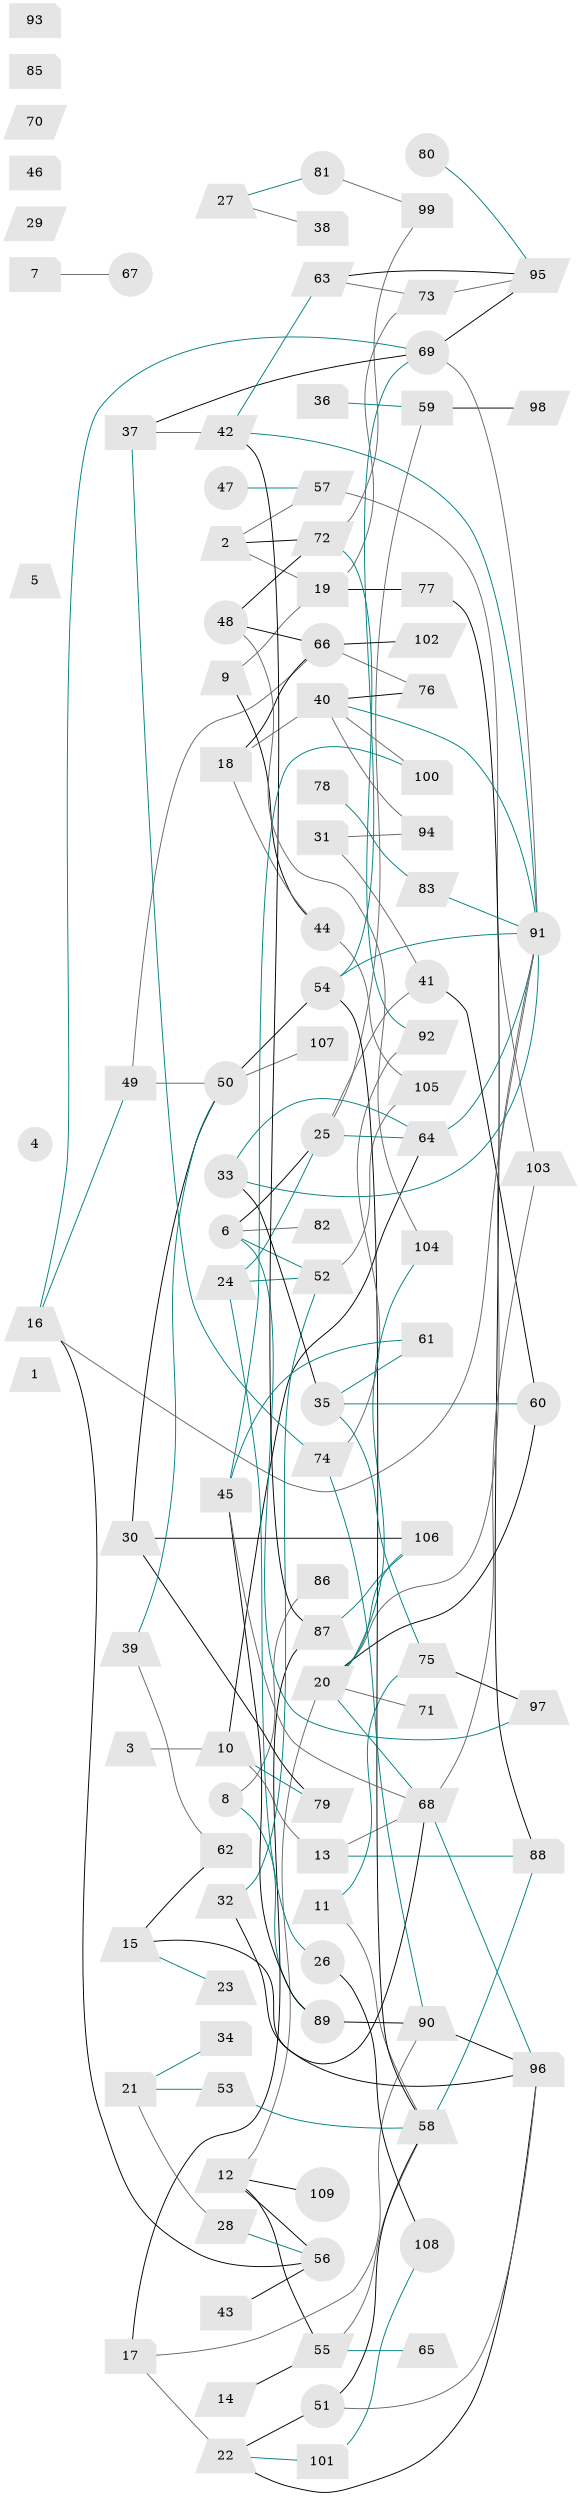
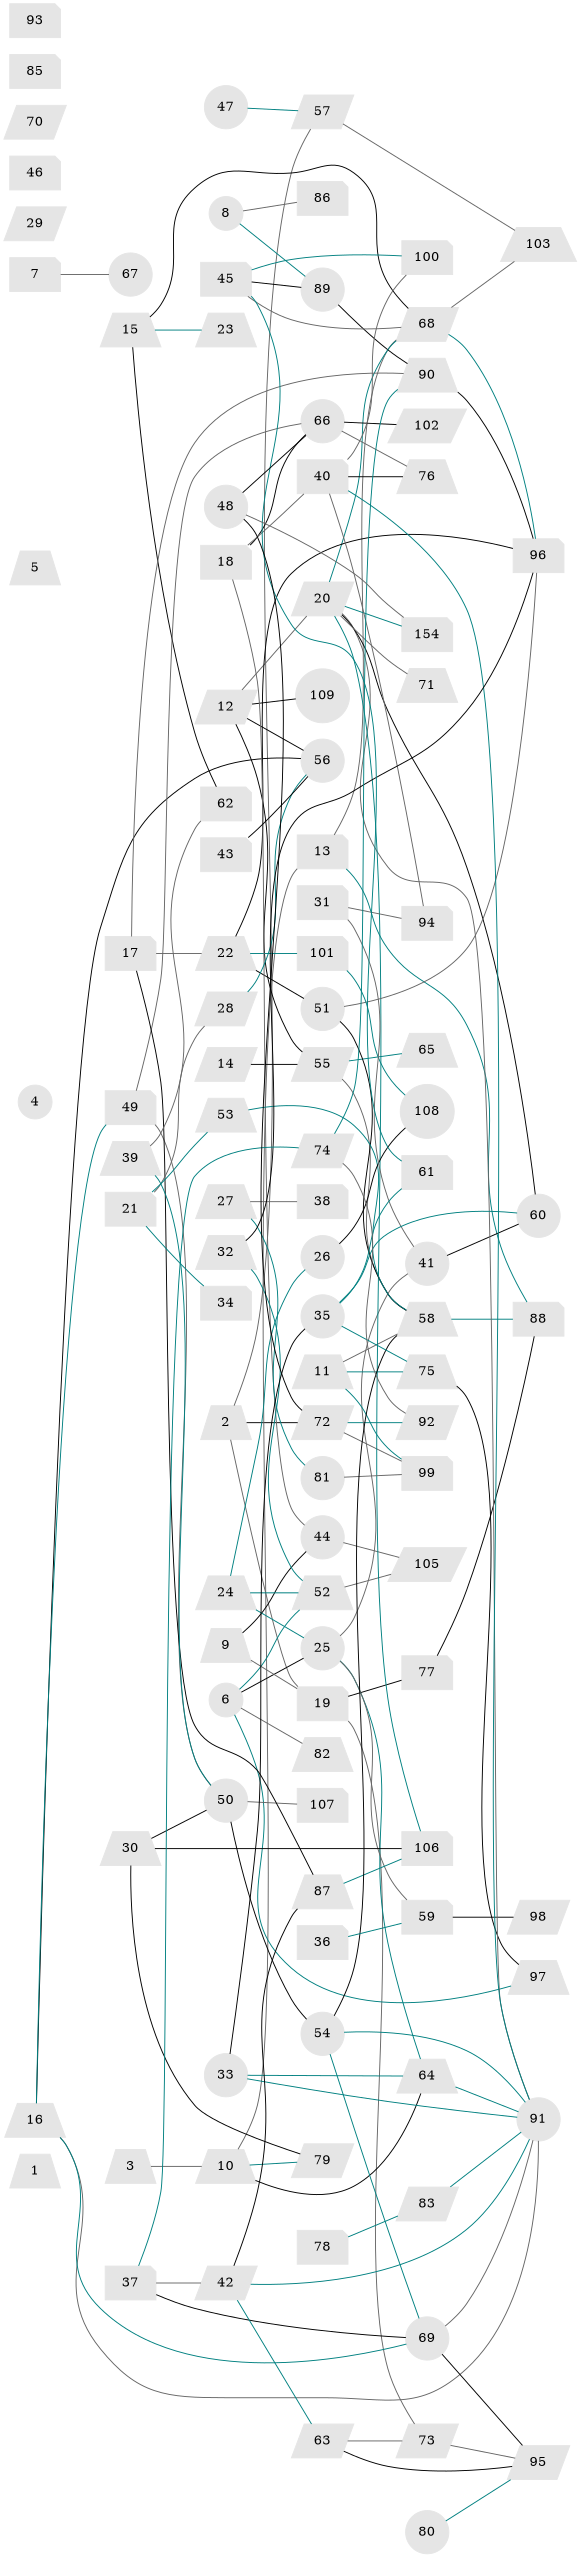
(427, 1248) -> (427, 635)
none -> (383, 1443)
